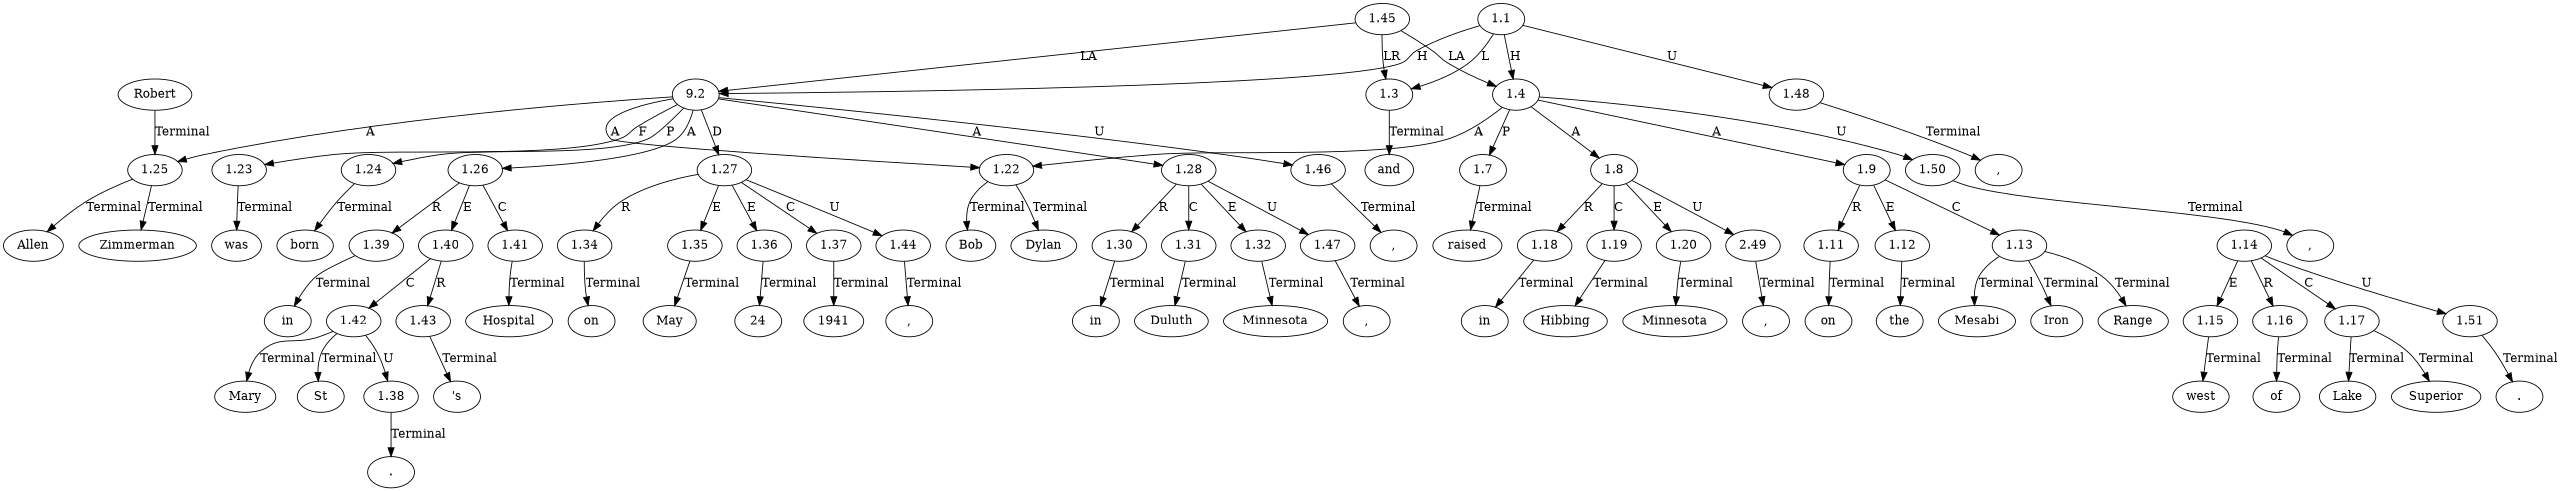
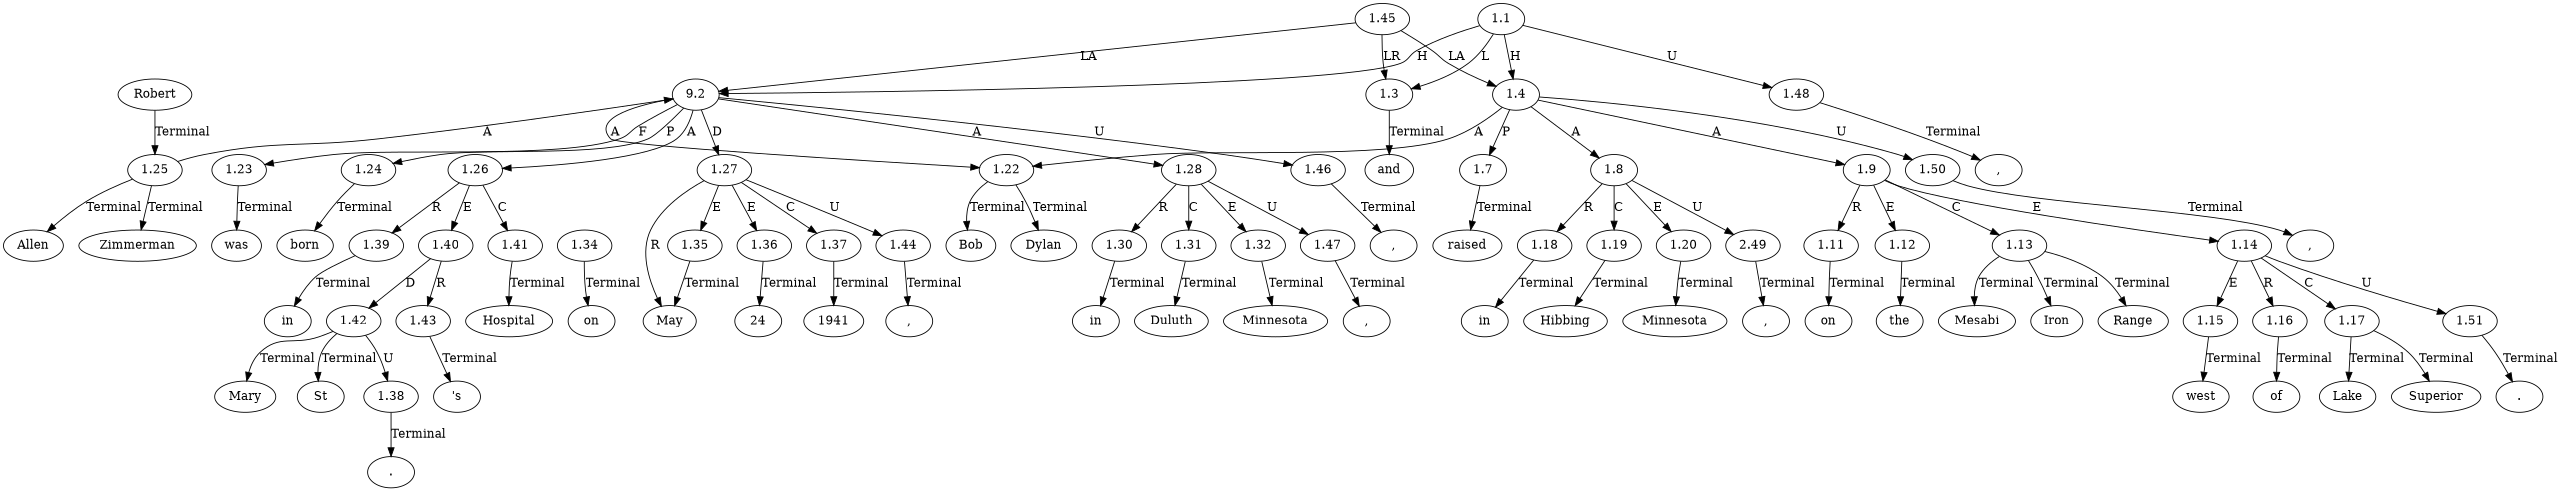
(428, 119) -> (421, 134)
(643, 190) -> (651, 229)
none -> (2046, 216)
(411, 283) -> (411, 283)
